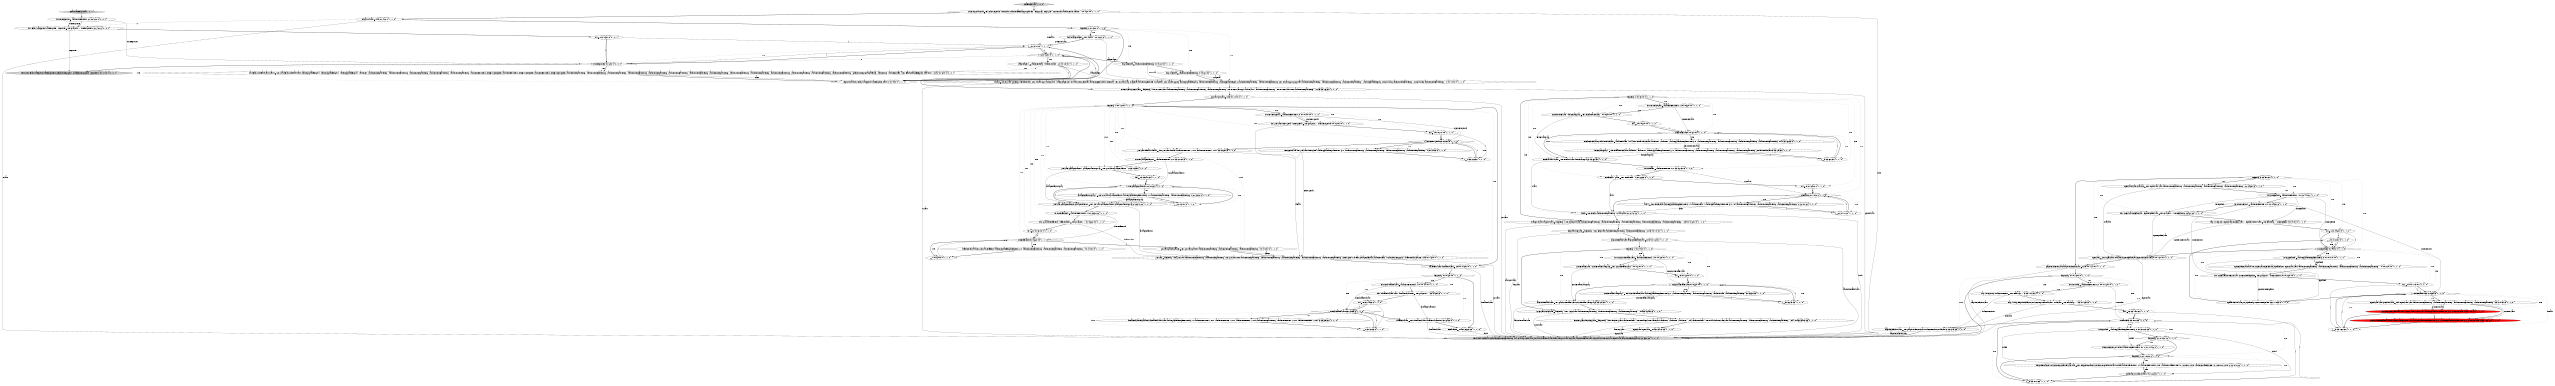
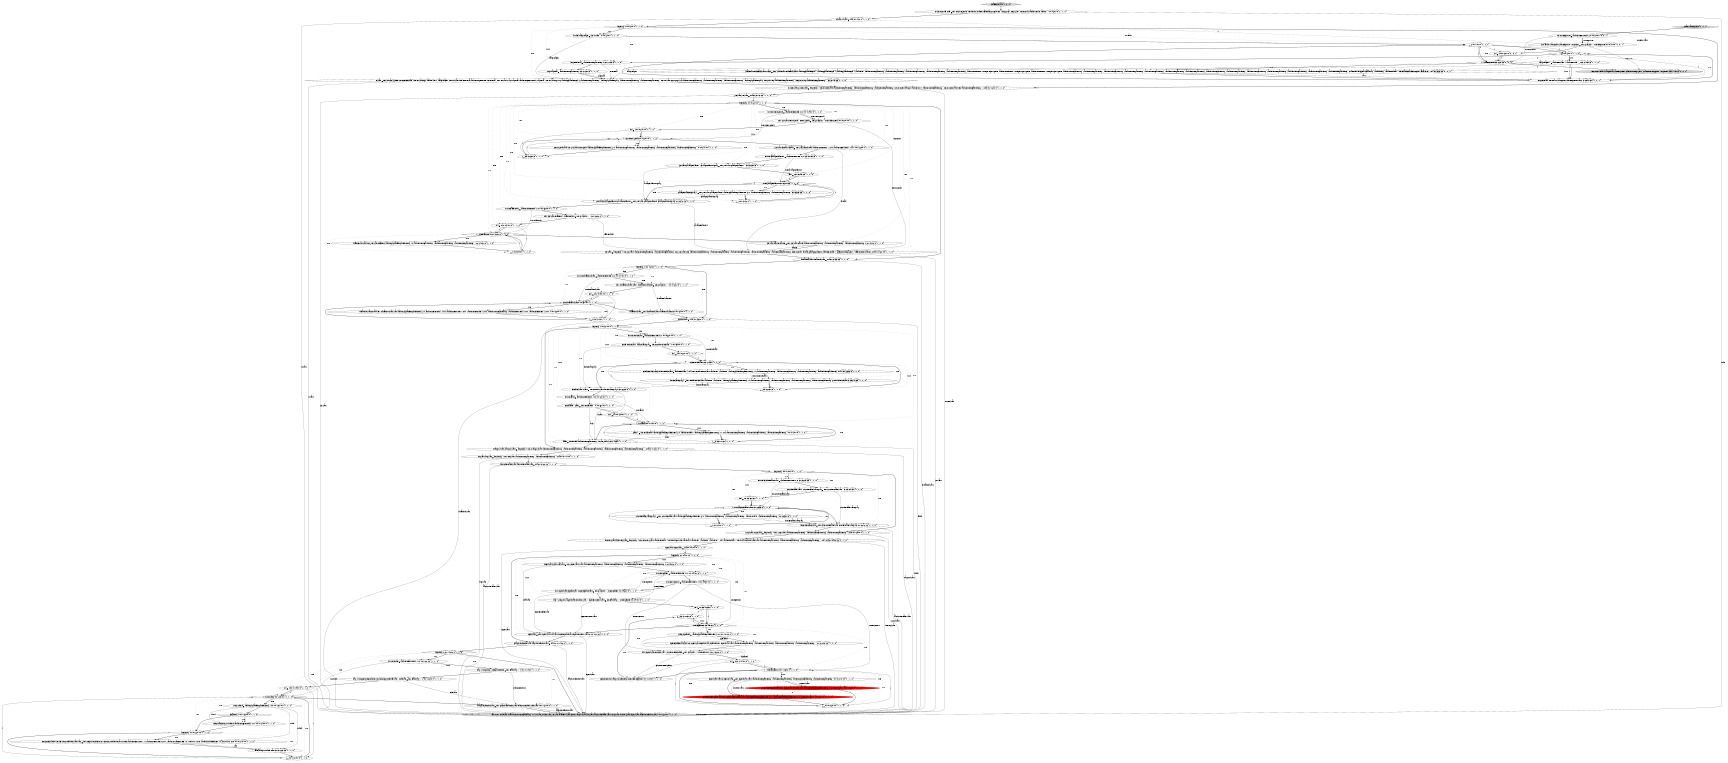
(823, 42) -> (1492, 49)
(1111, 142) -> (897, 139)
(2404, 253) -> none
(1082, 256) -> (527, 236)
(2550, 312) -> (884, 688)
none -> (649, 323)
none -> (685, 551)
